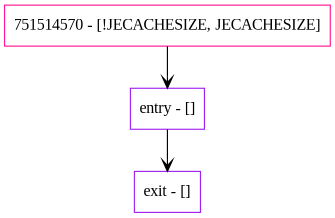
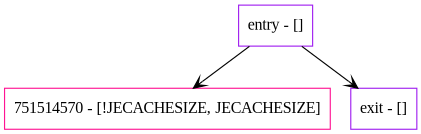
(167, 62) -> (226, 64)
